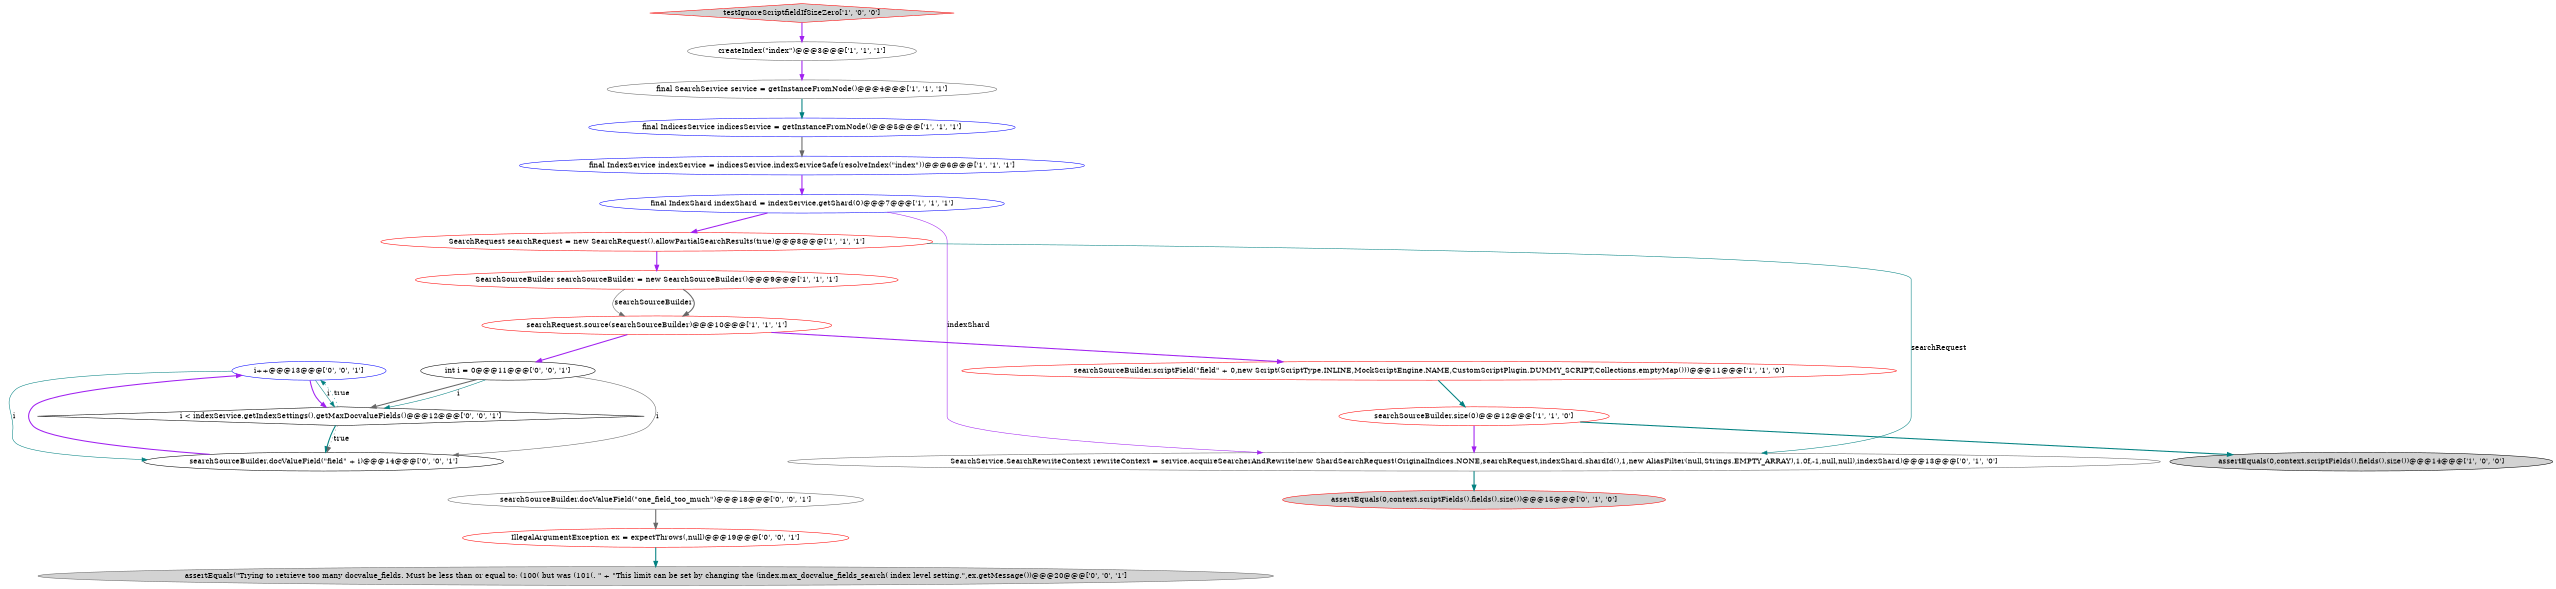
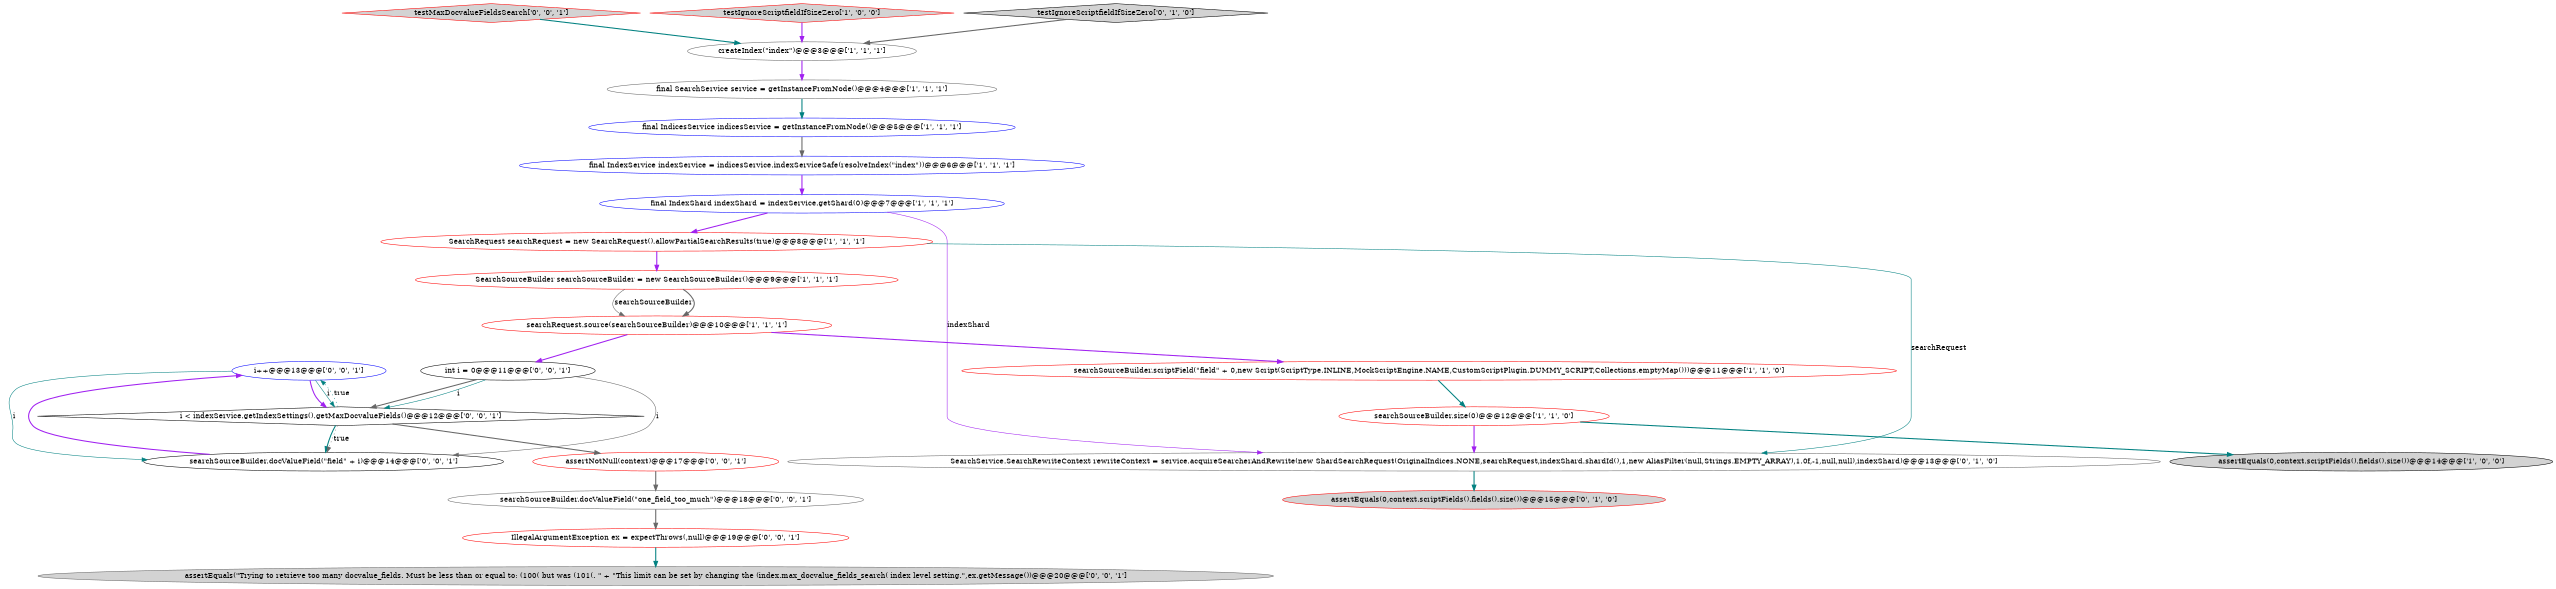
none -> (491, 13)
none -> (1116, 13)
none -> (656, 462)
